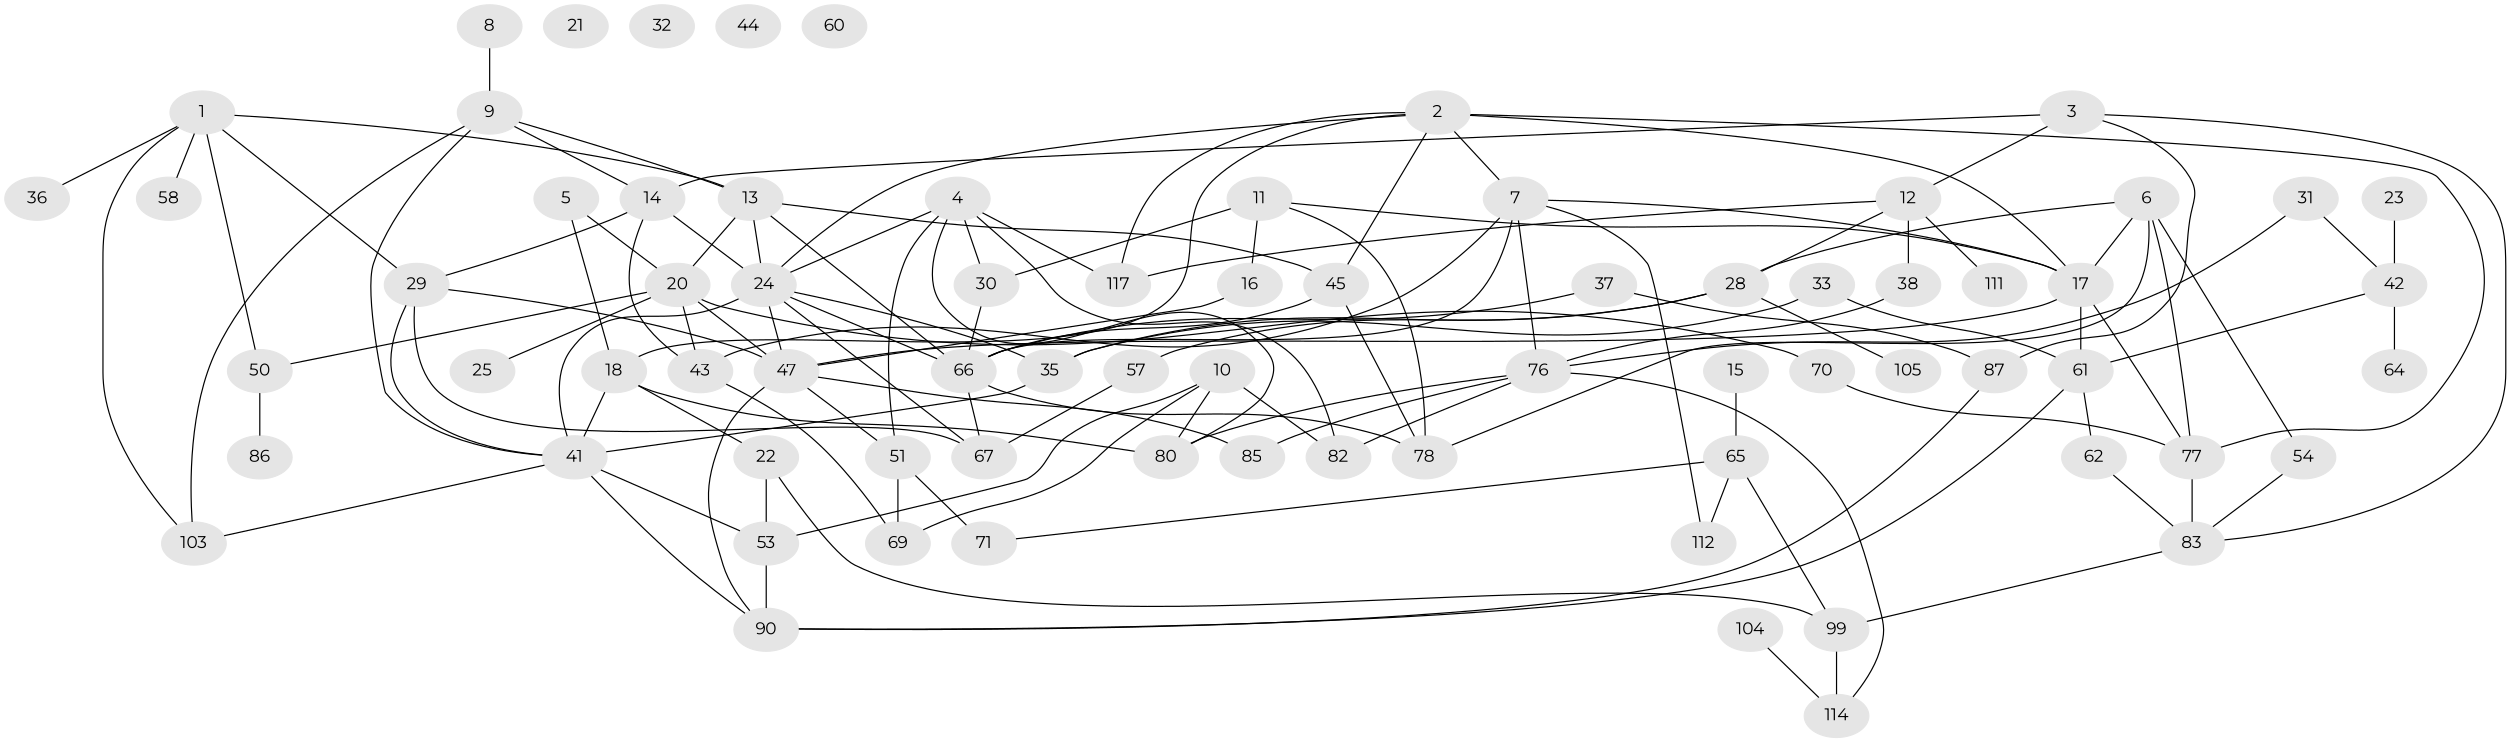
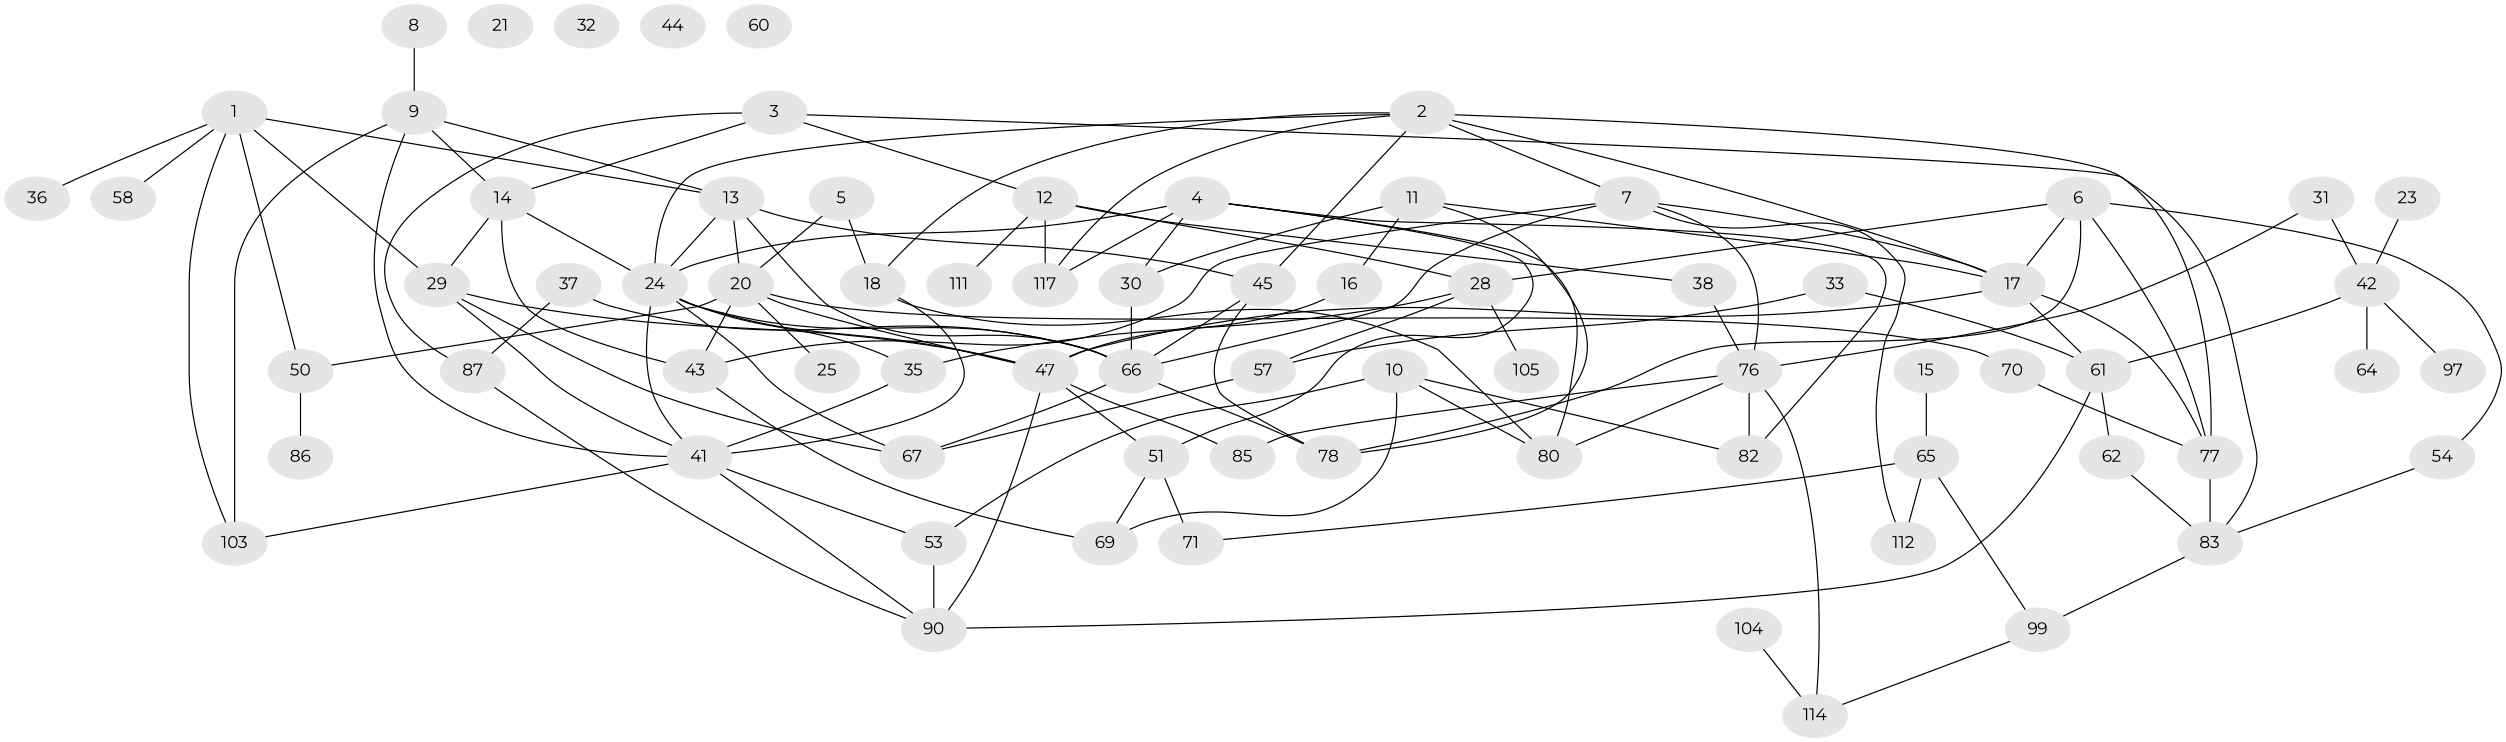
(1436, 328) -> (1549, 328)
none -> (2453, 371)
(766, 457) -> none
